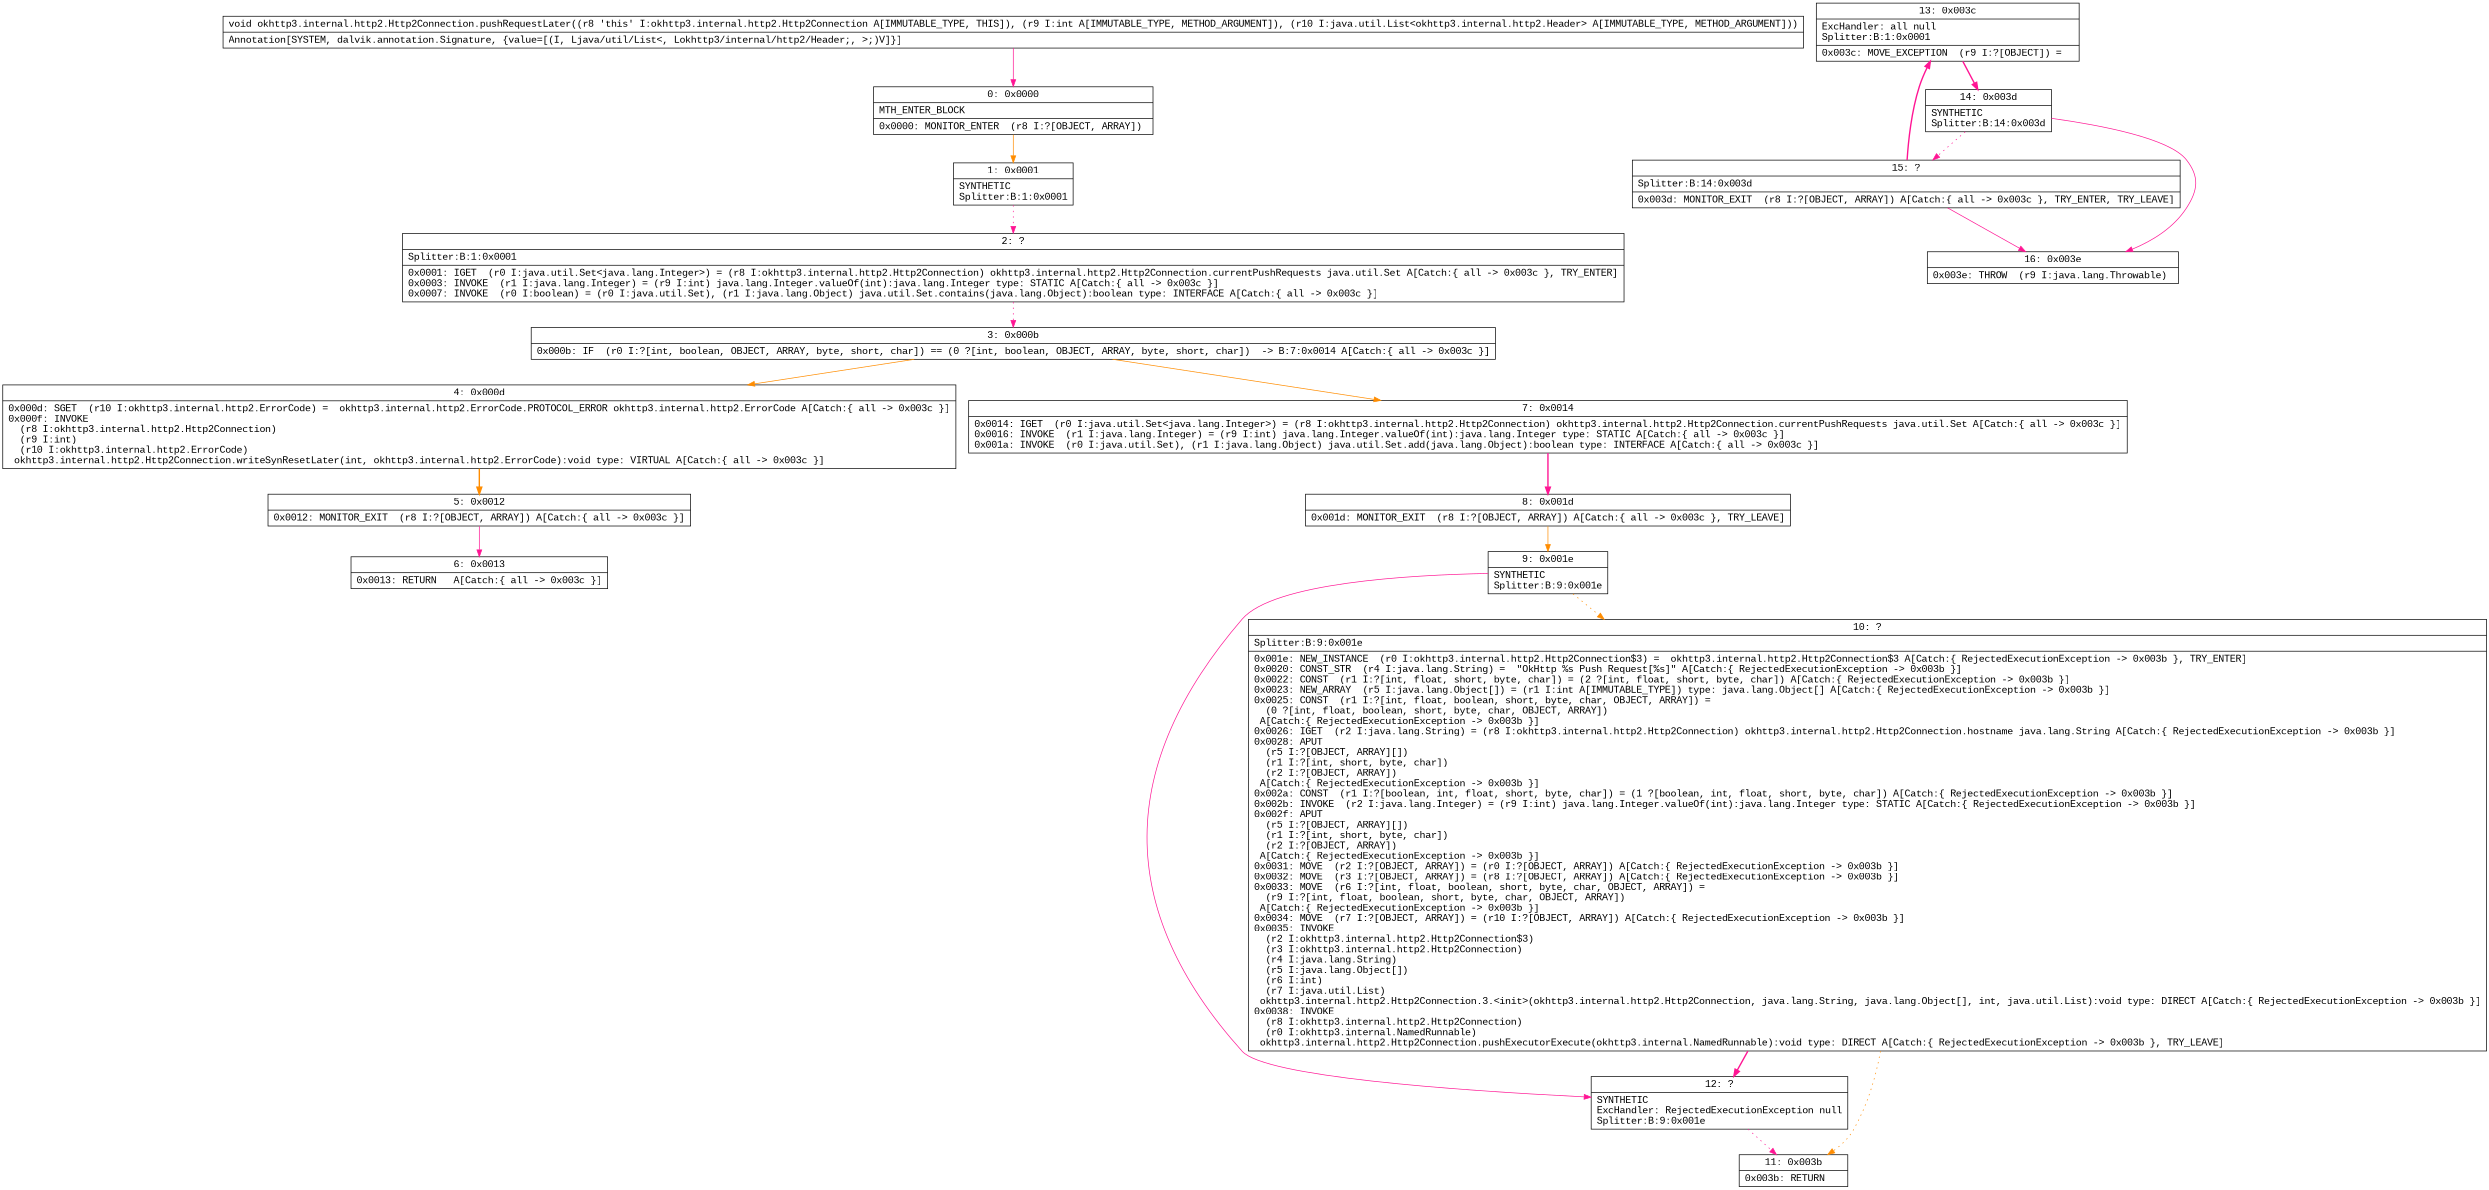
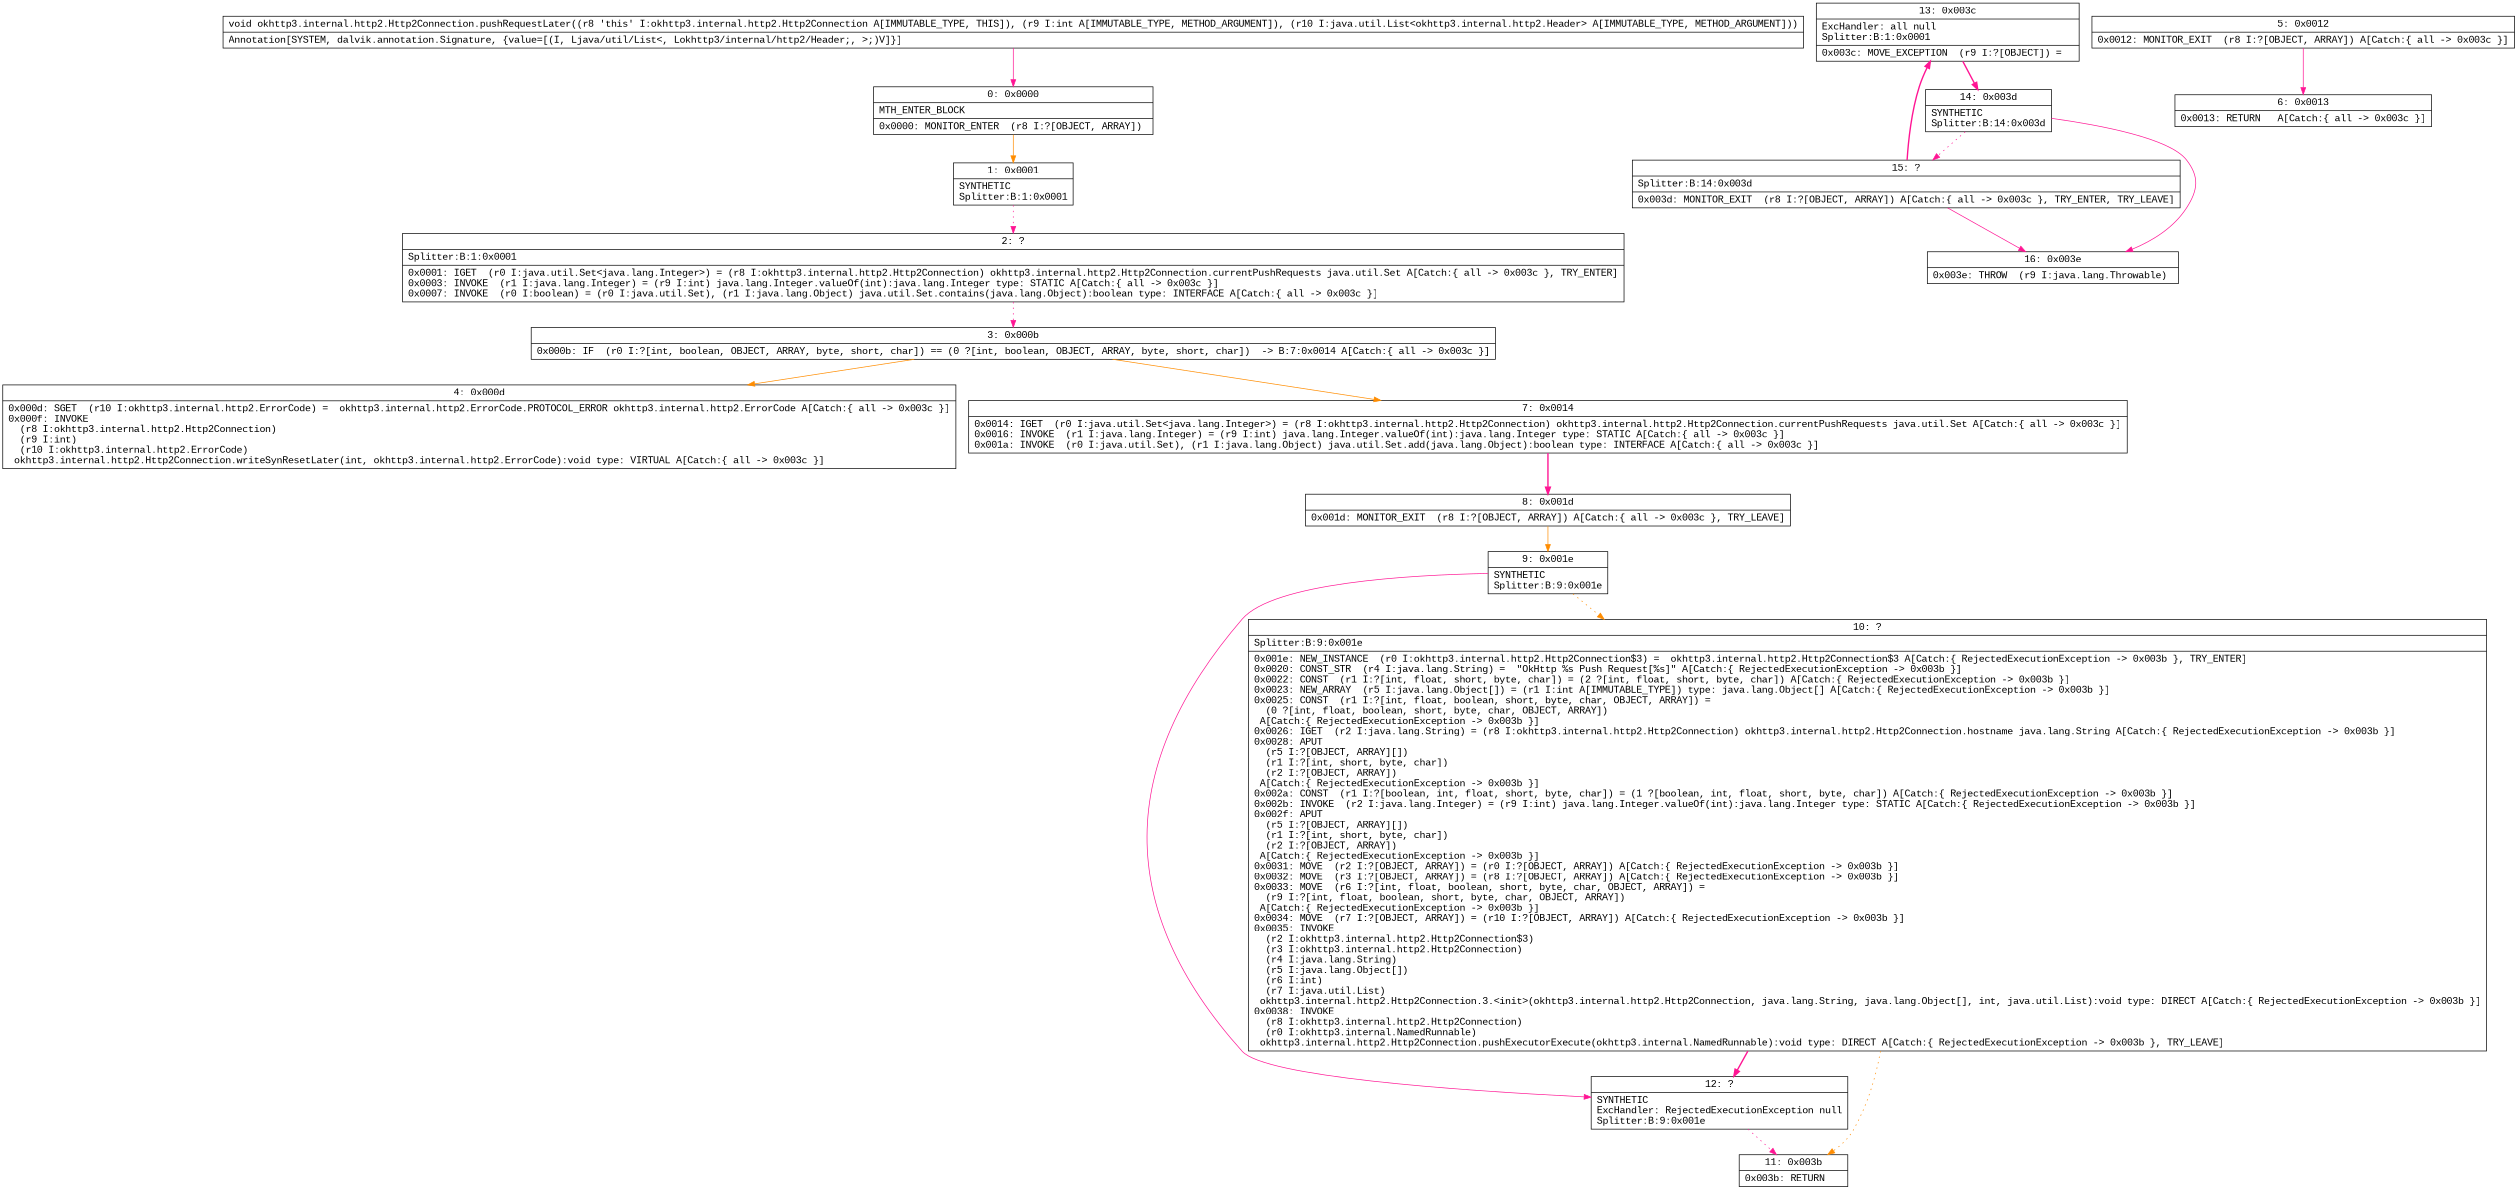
(479, 478) -> none
